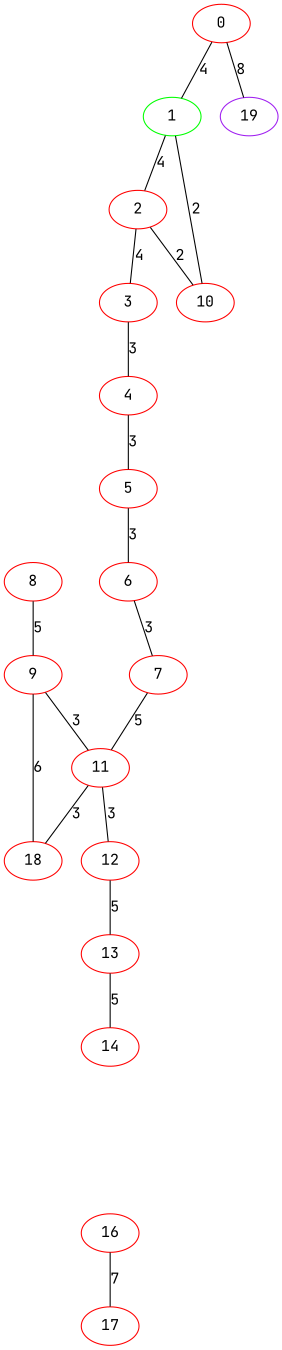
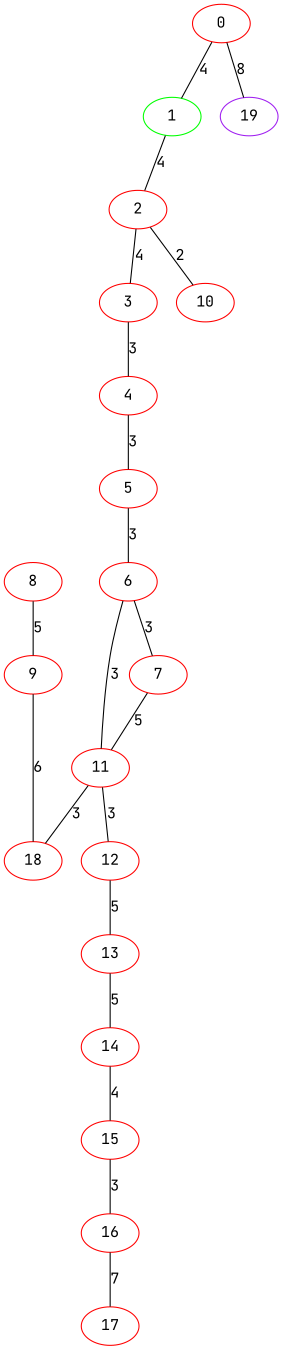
(189, 210) -> none
(67, 721) -> (107, 674)
none -> (110, 1140)
